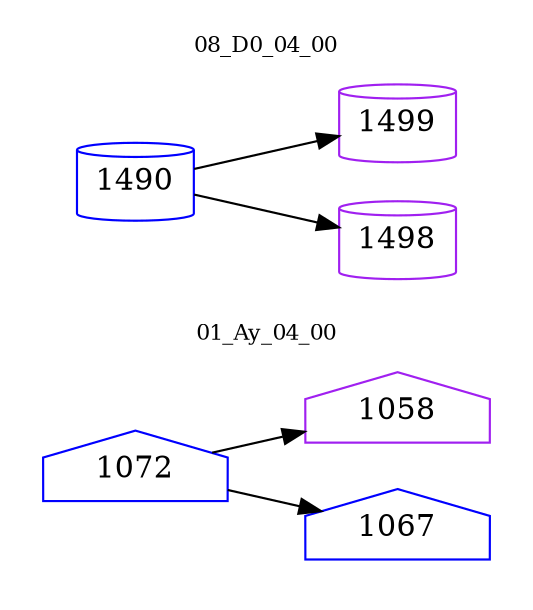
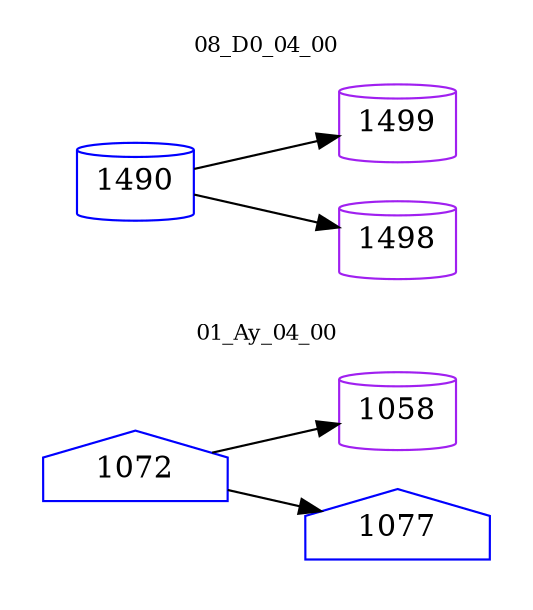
(398, 411) -> (398, 411)
(398, 528) -> (398, 528)
